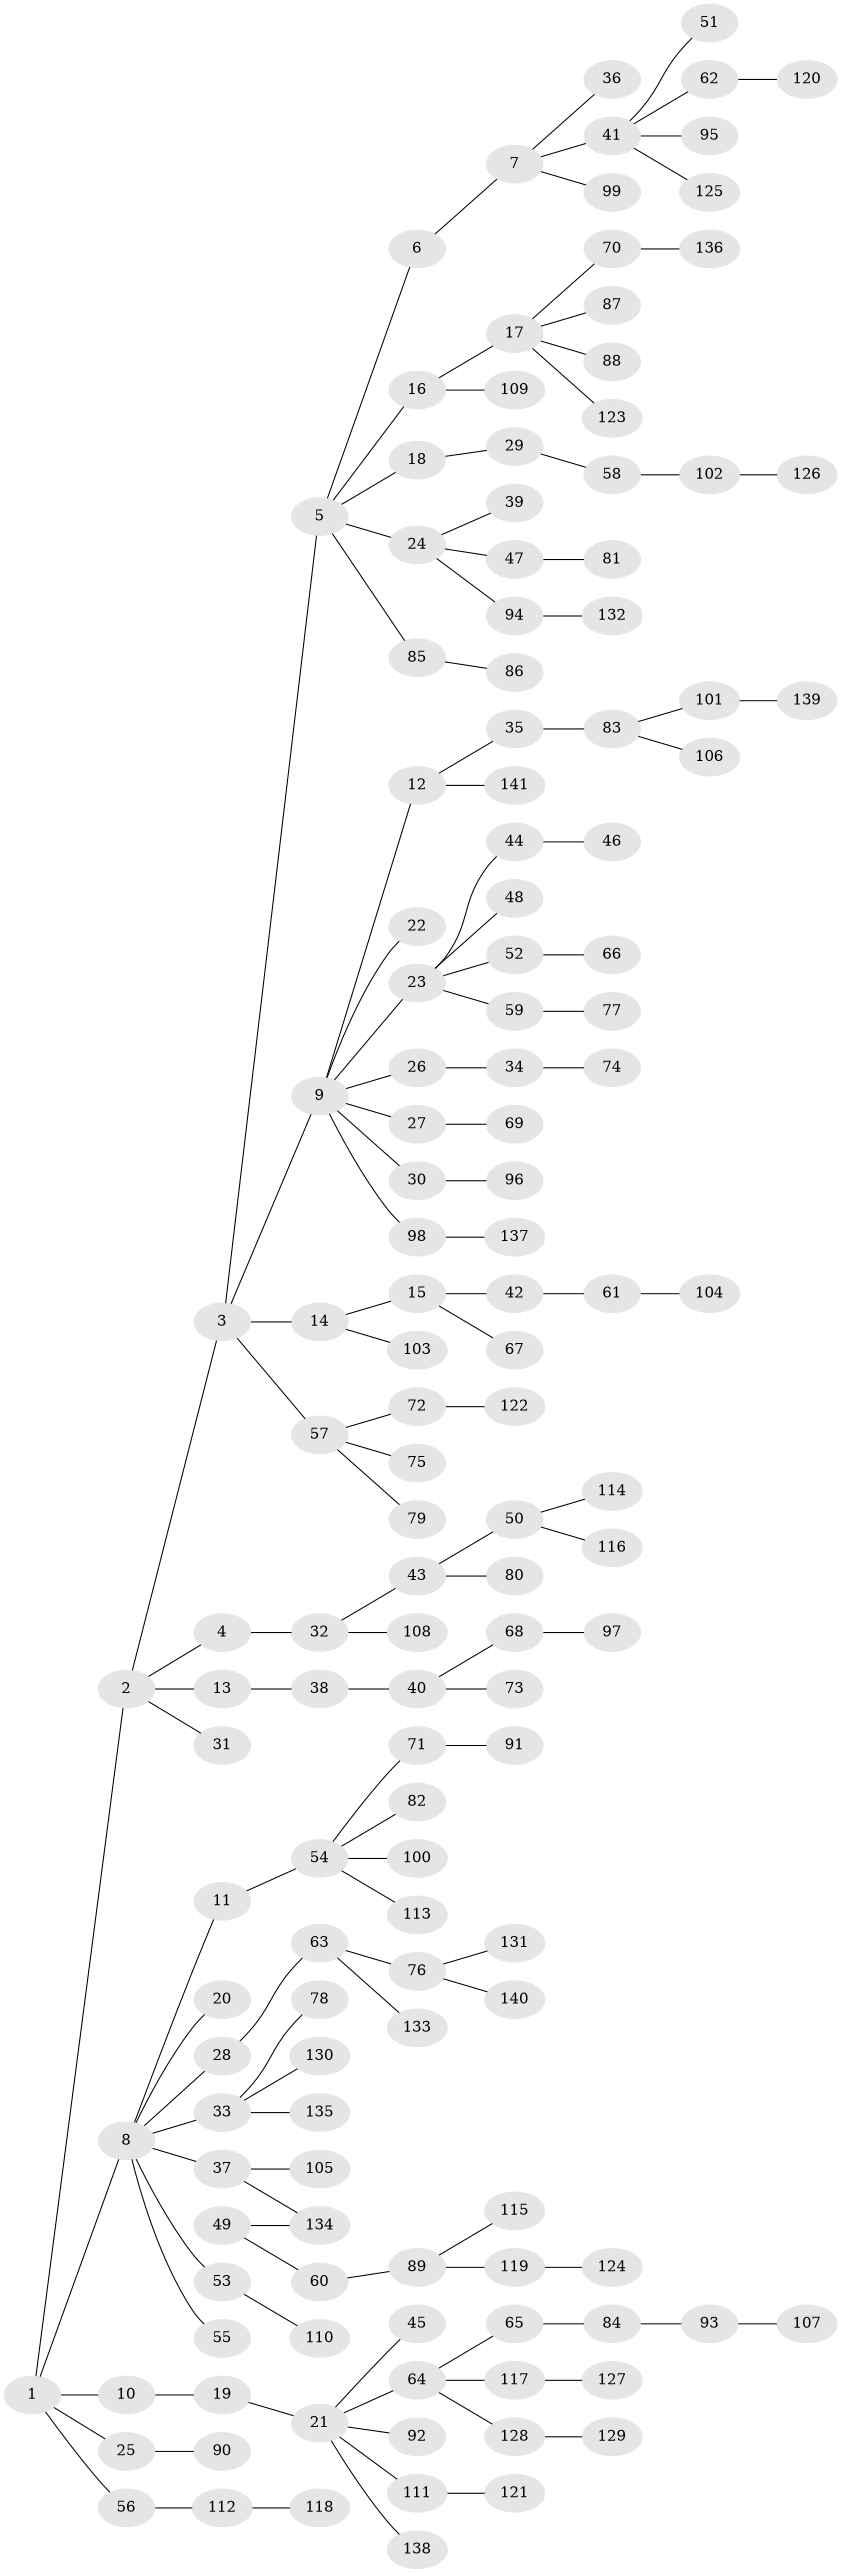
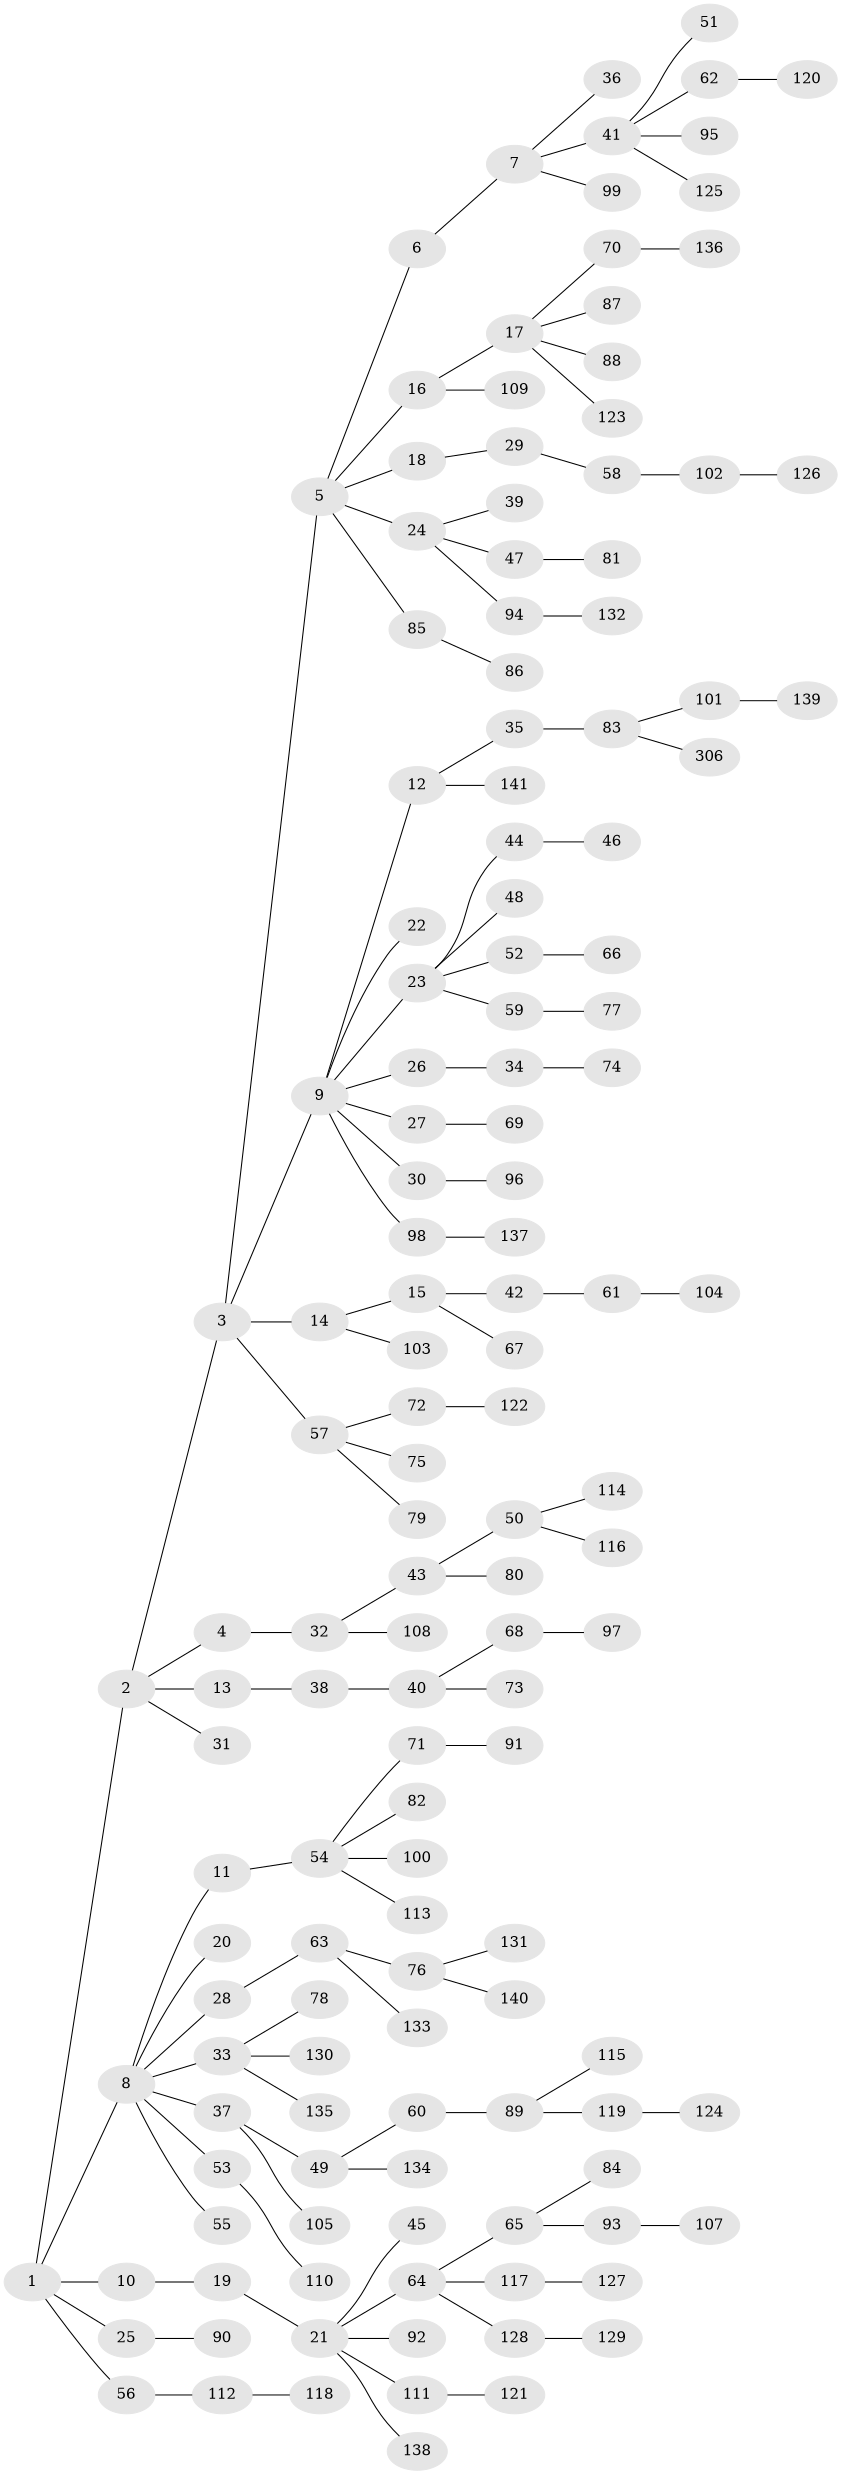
(710, 757) -> (710, 757)
(271, 2197) -> (271, 2141)
(661, 2324) -> (564, 2226)
